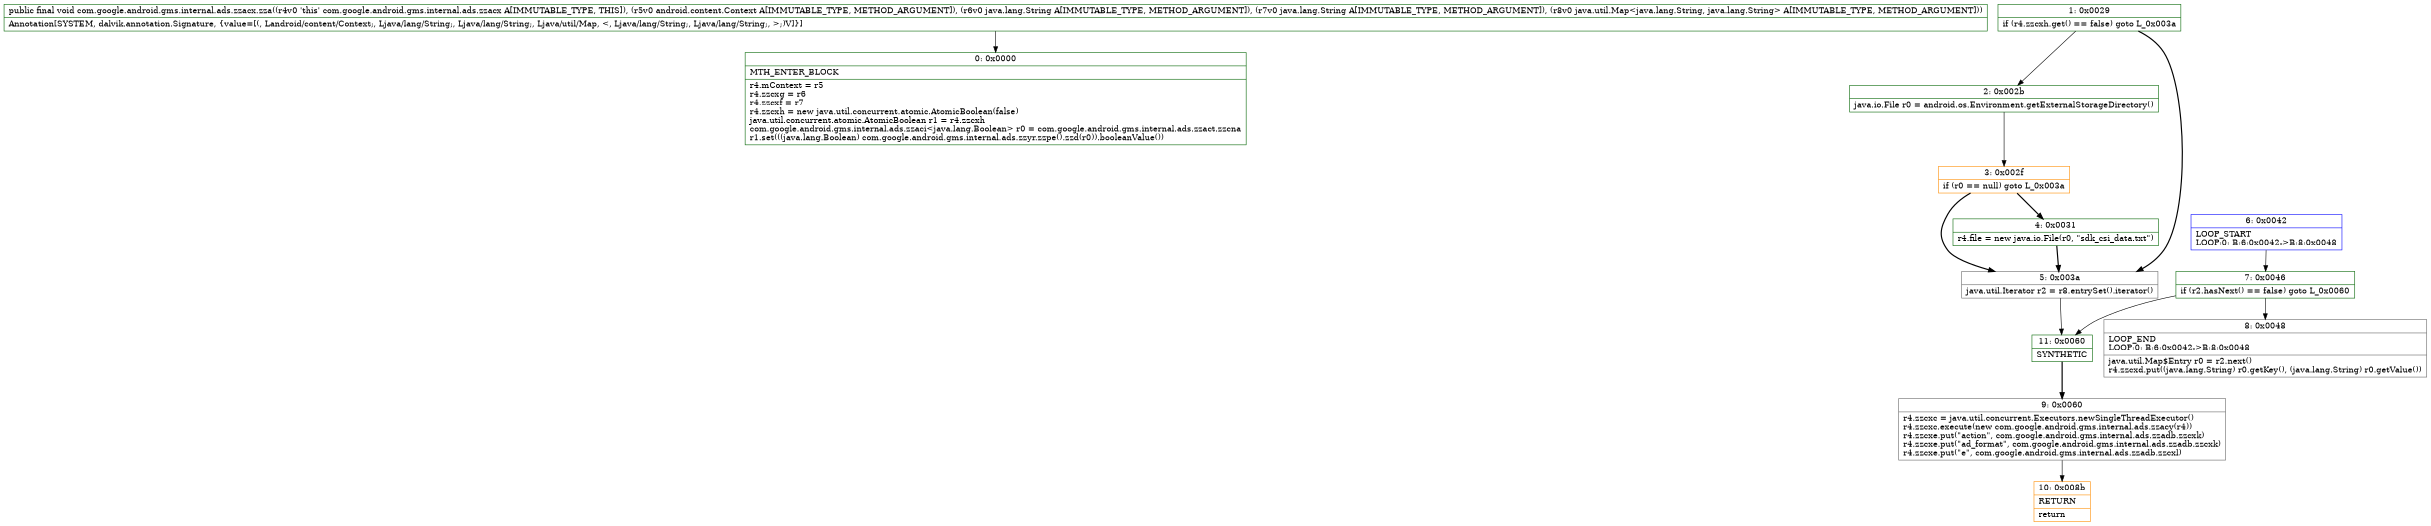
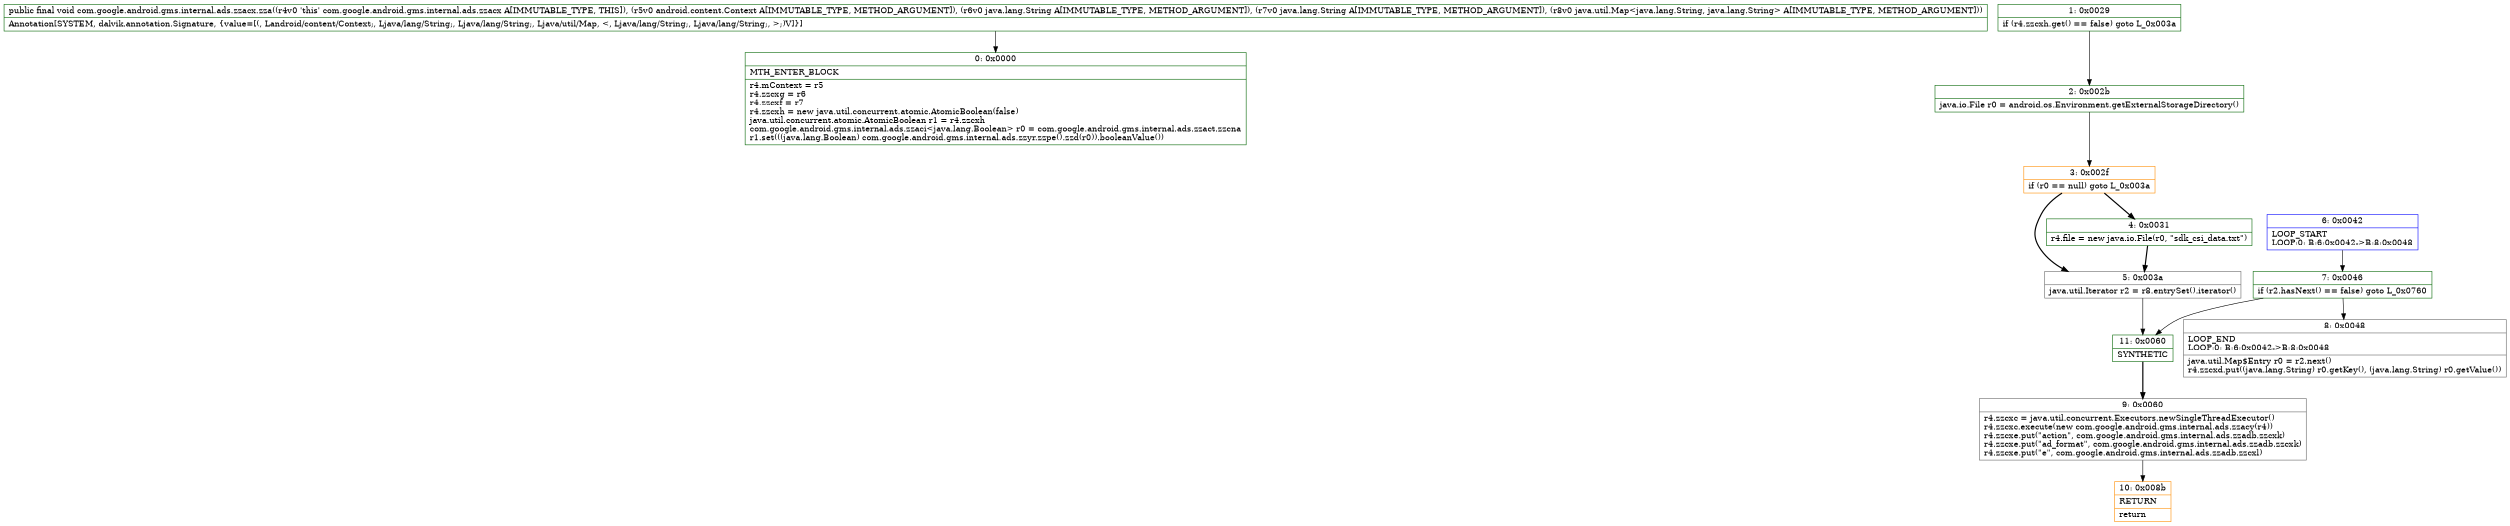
(2182, 149) -> none
(2265, 291) -> (2343, 291)
